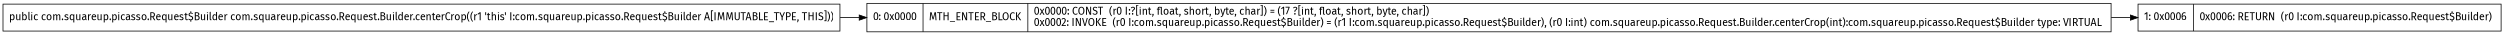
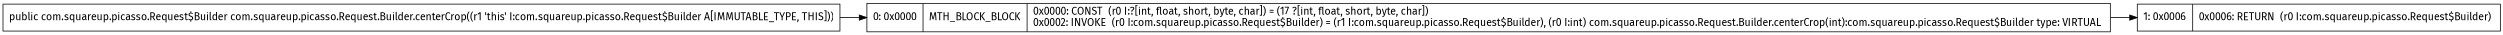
(975, 17) -> (975, 17)
